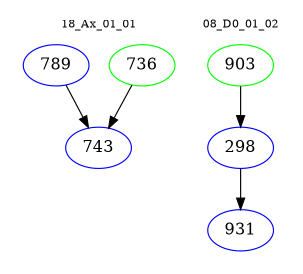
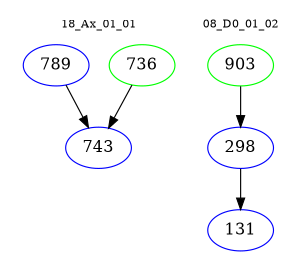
(241, 230) -> (241, 230)
